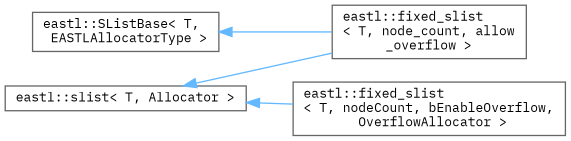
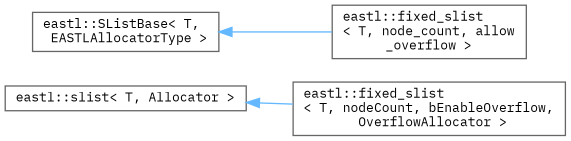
(264, 68) -> none
